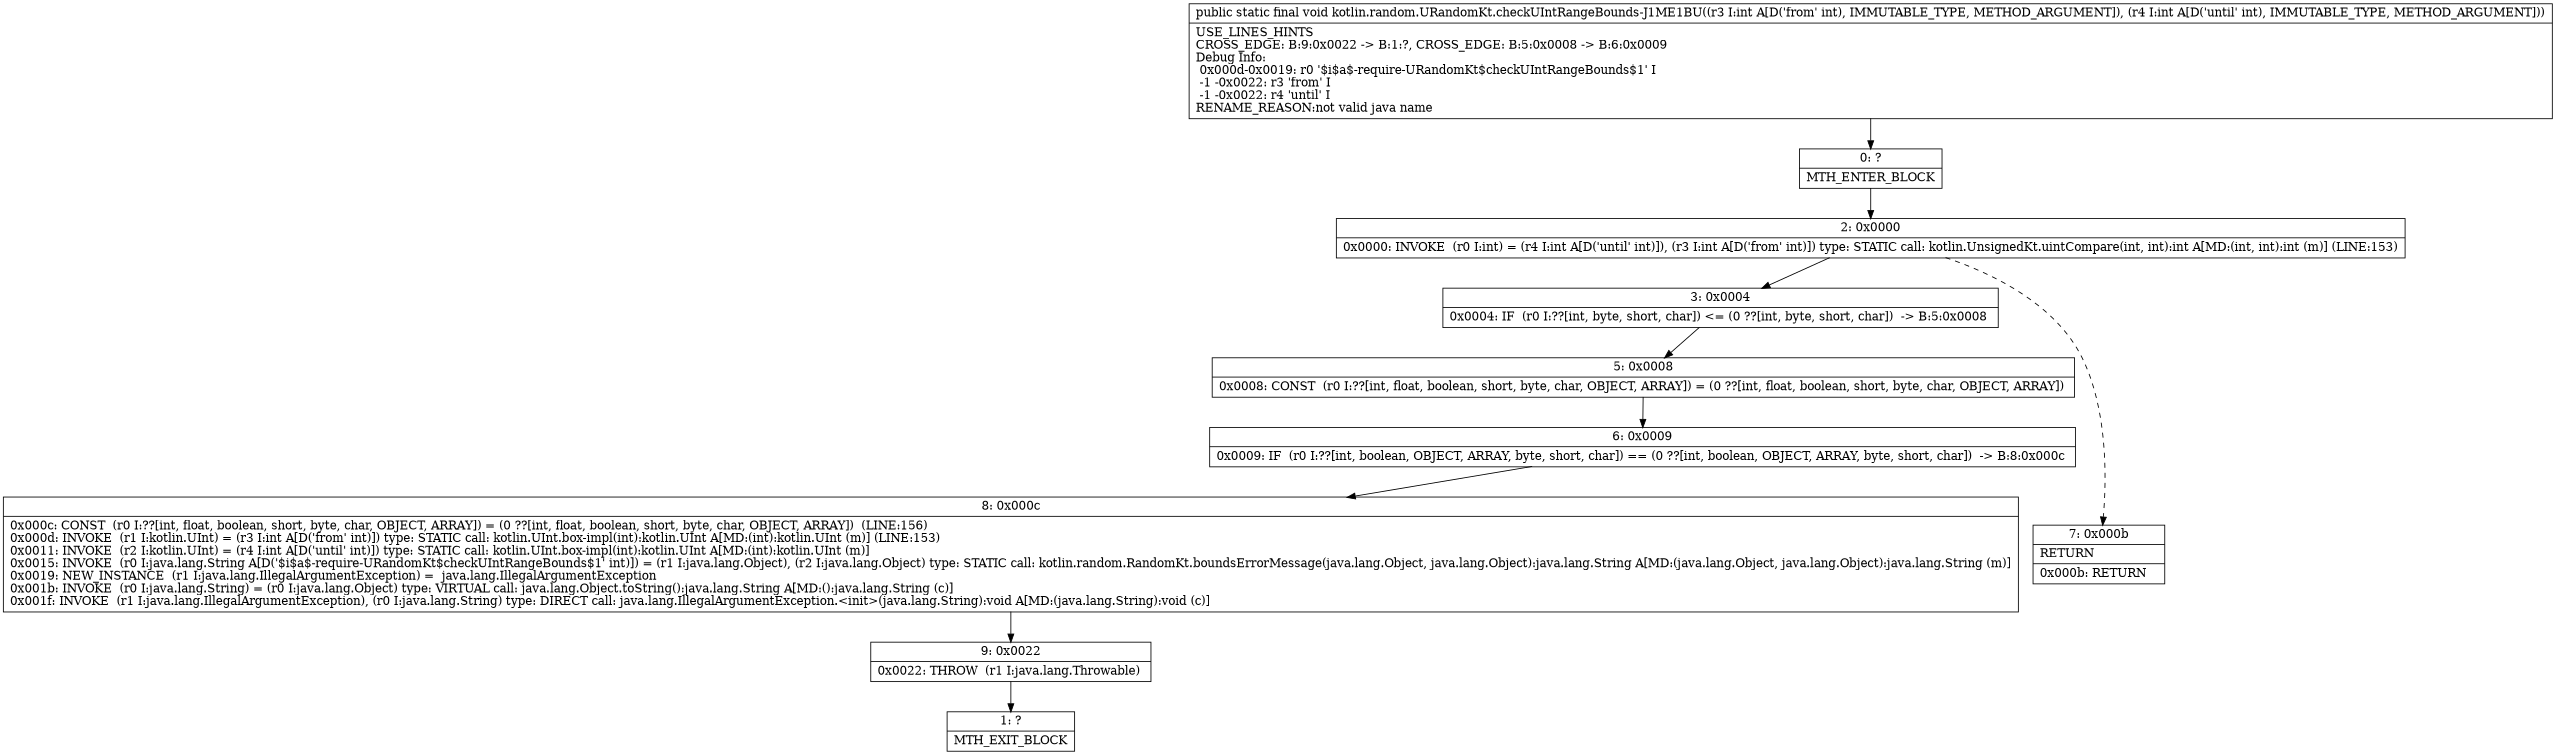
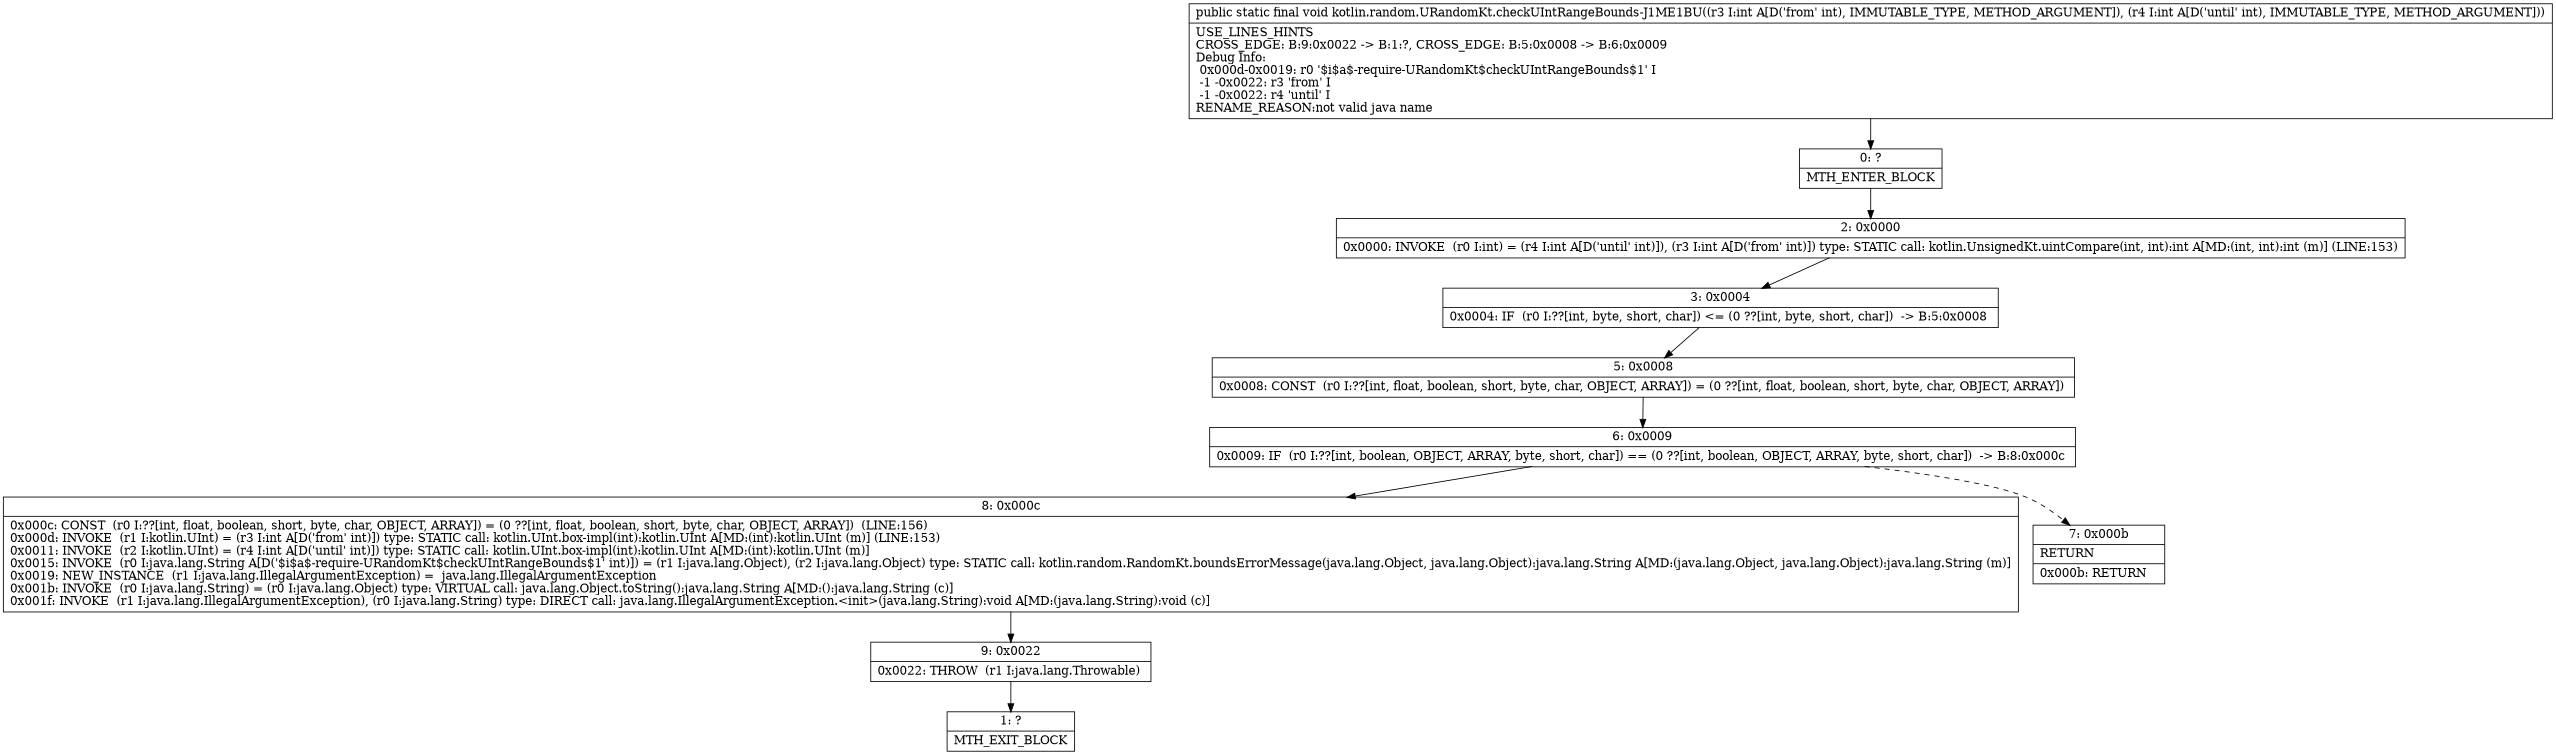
(2079, 353) -> (1968, 482)
